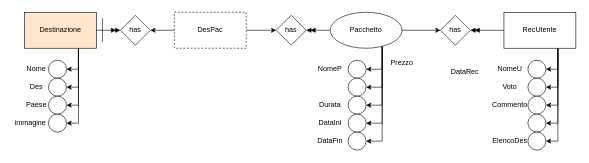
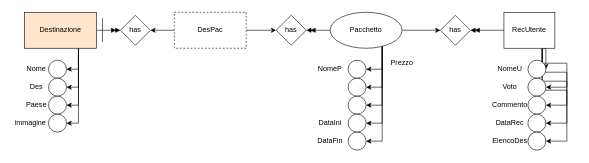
(540, 30) -> (530, 30)
(465, 72) -> (510, 123)
(330, 105) -> none
